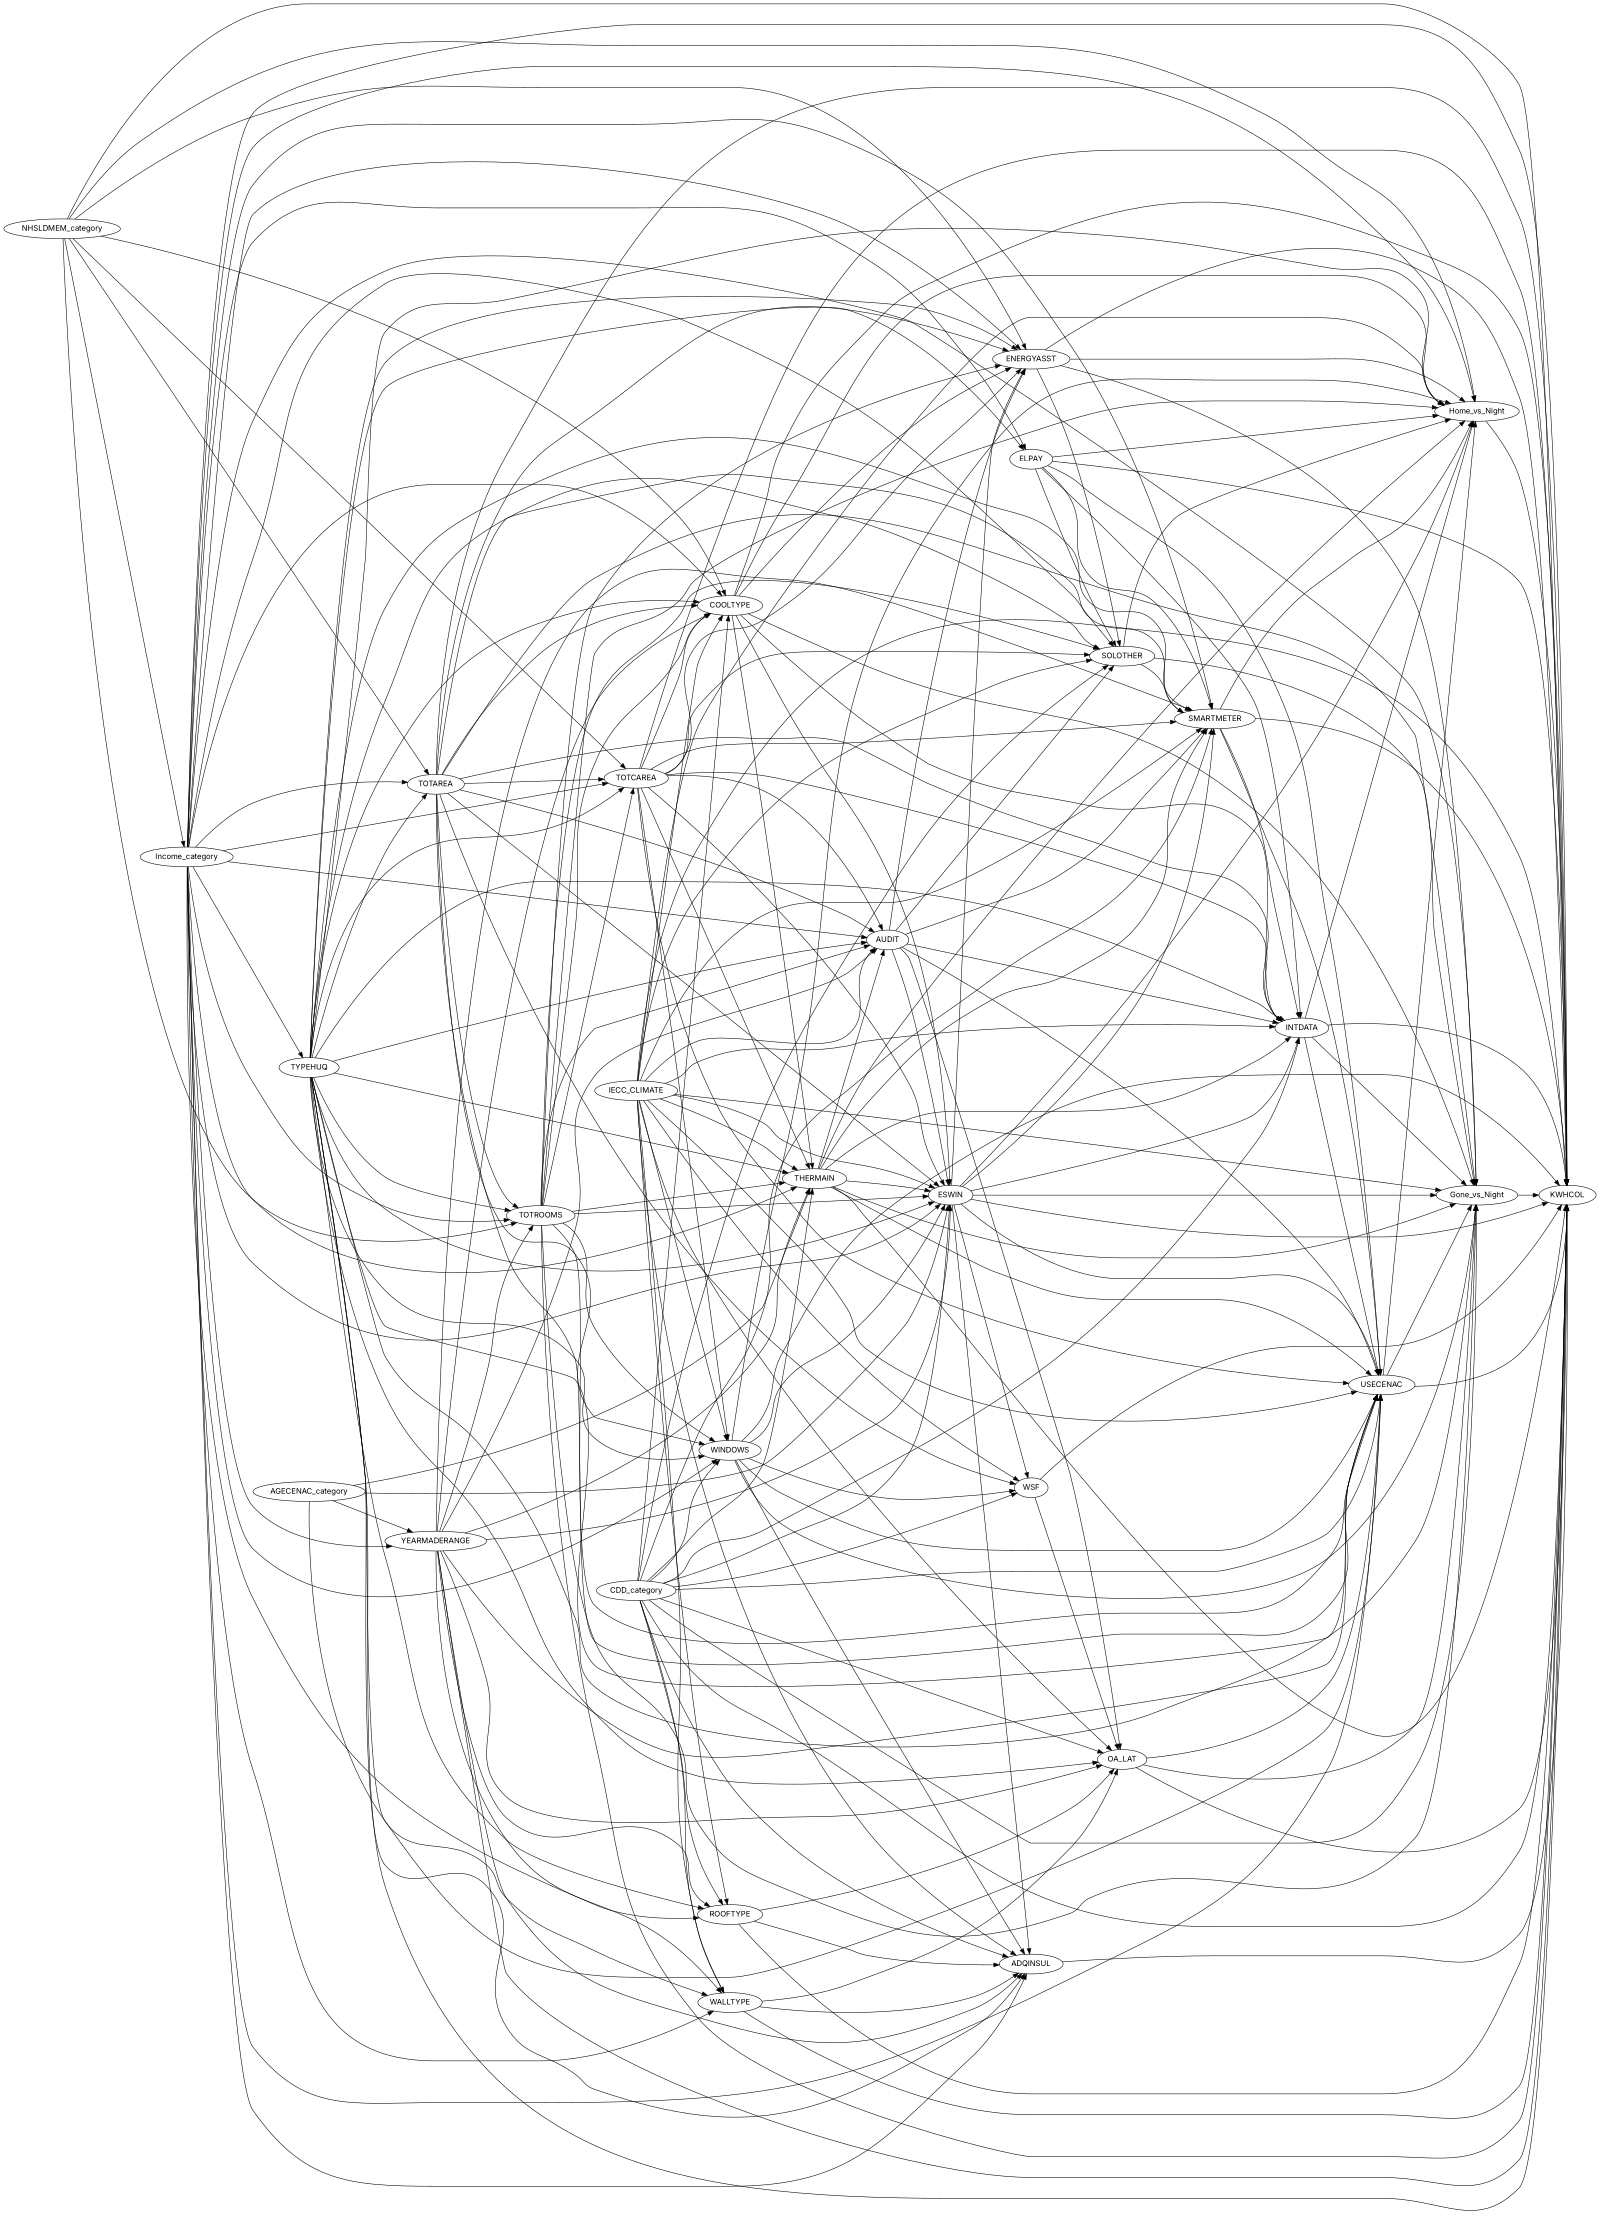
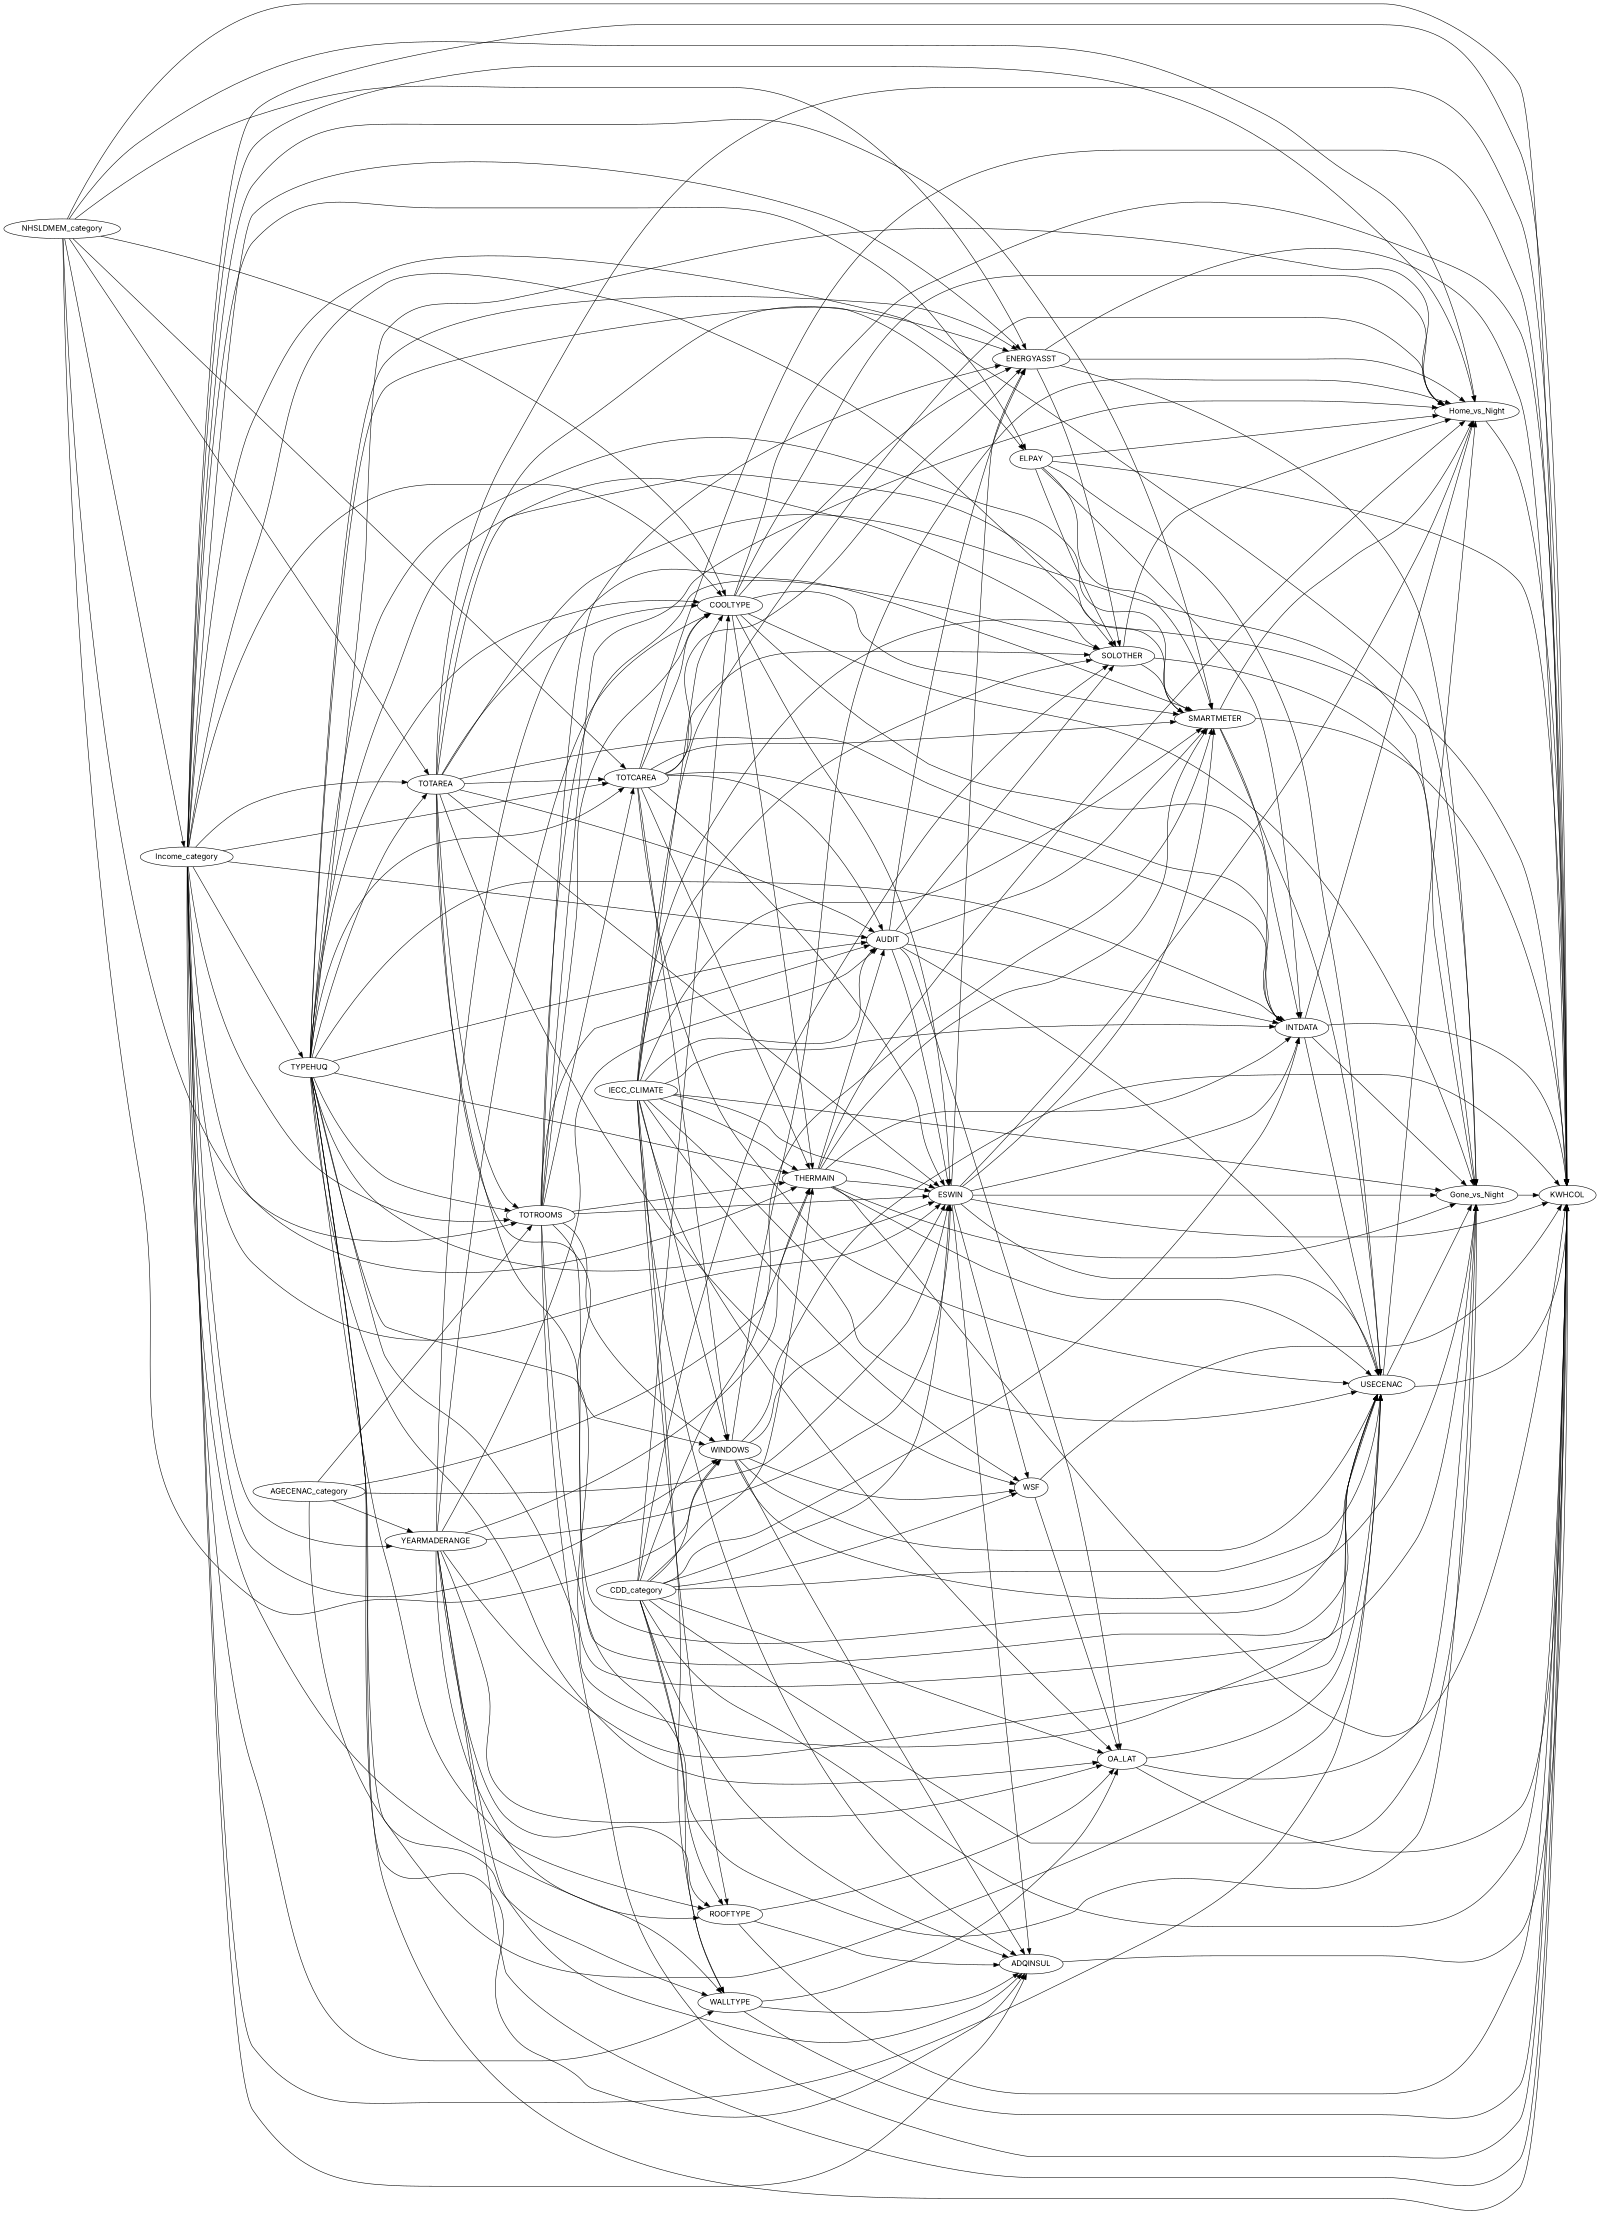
none -> (948, 672)
(447, 1321) -> (142, 1196)
(485, 1380) -> (423, 1356)
